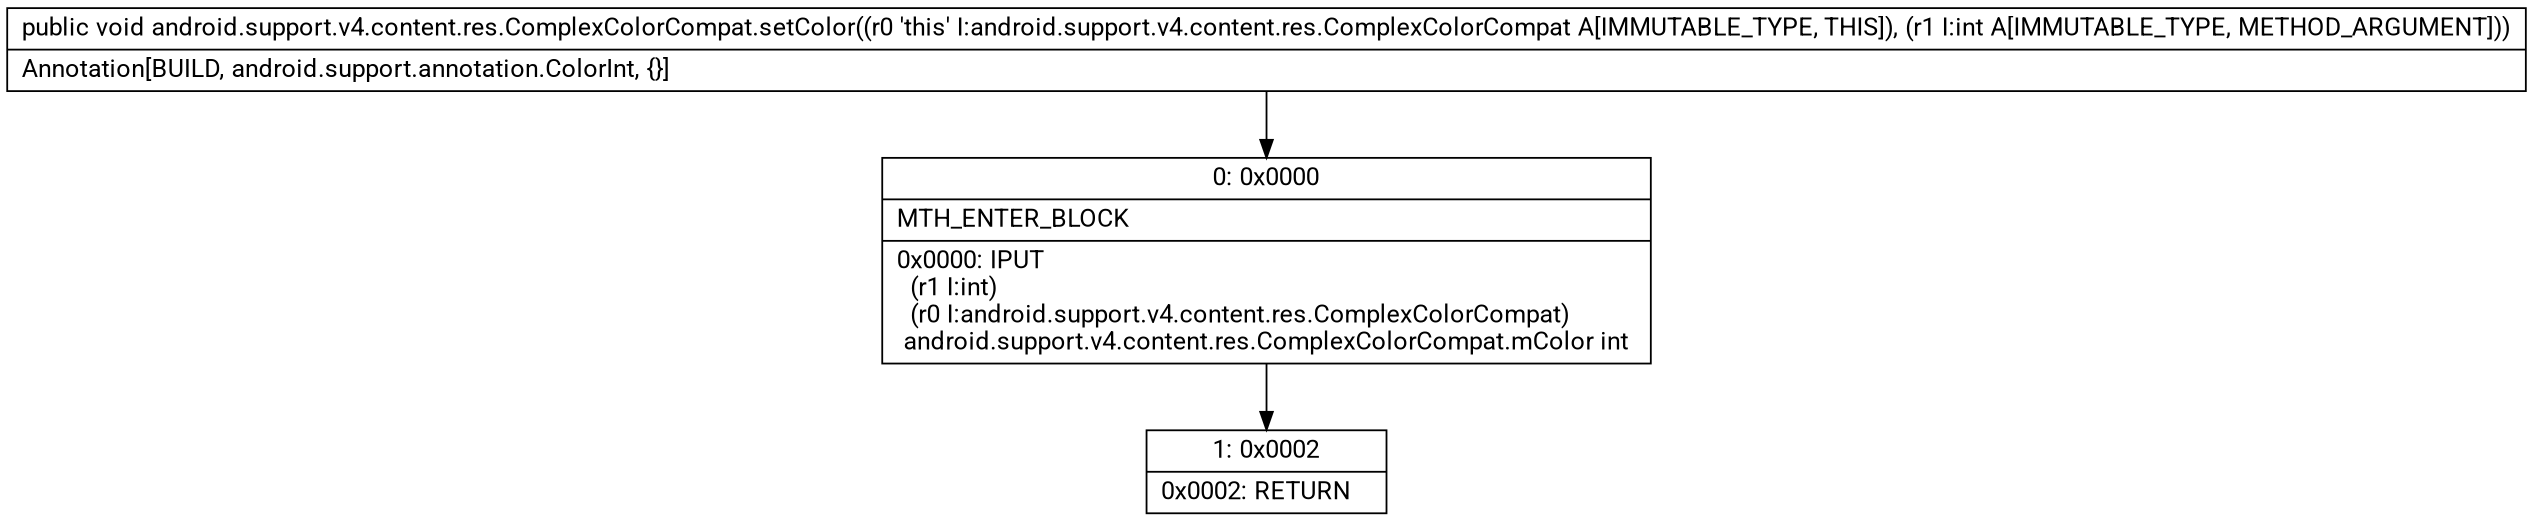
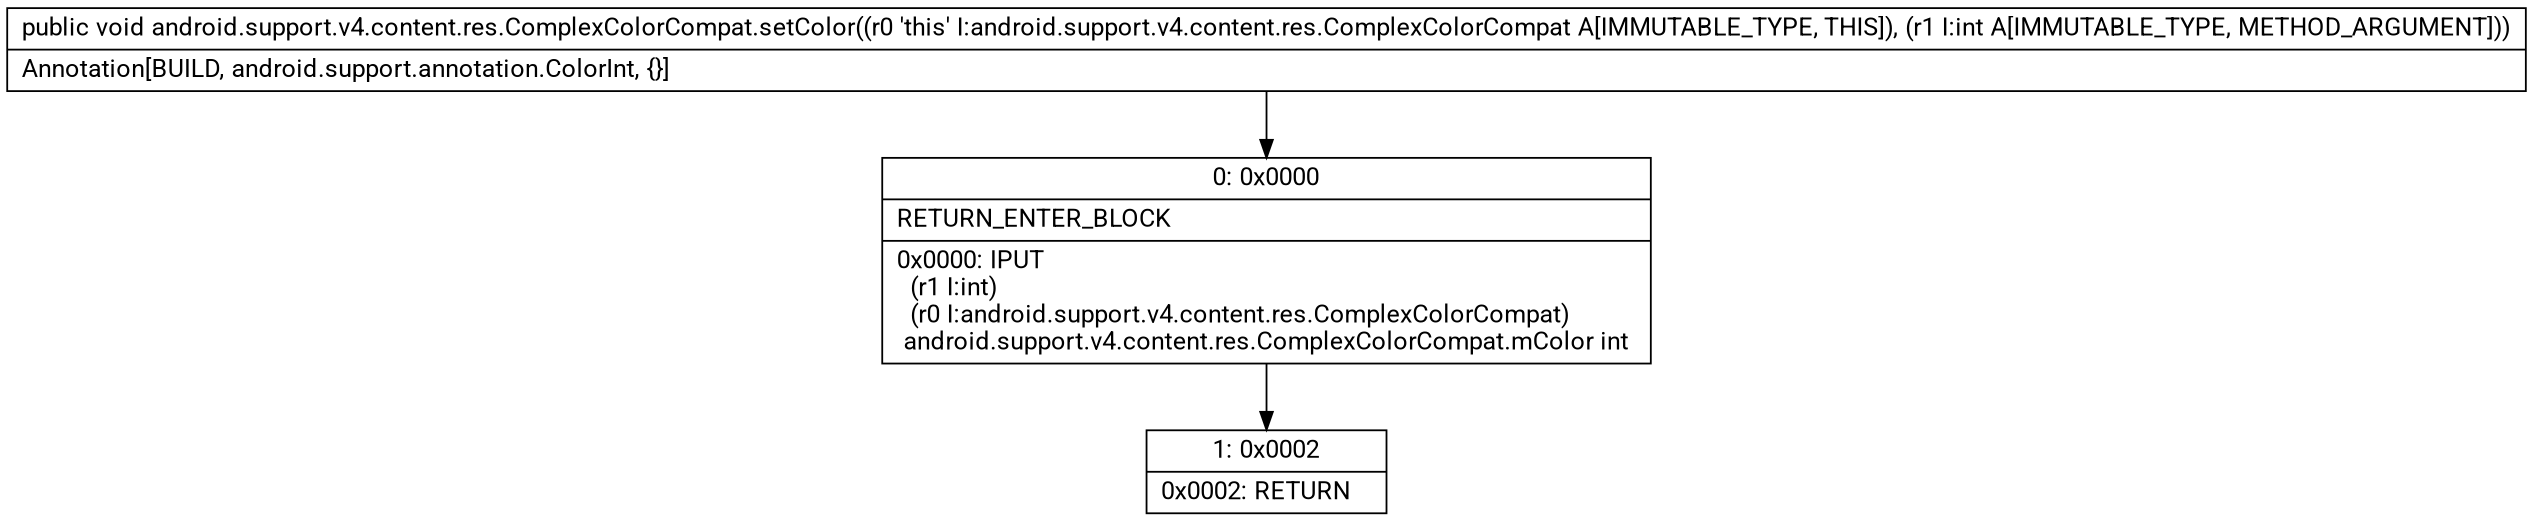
(1014, 219) -> (1035, 219)
